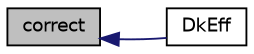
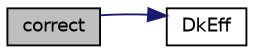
(143, 39) -> (124, 14)
